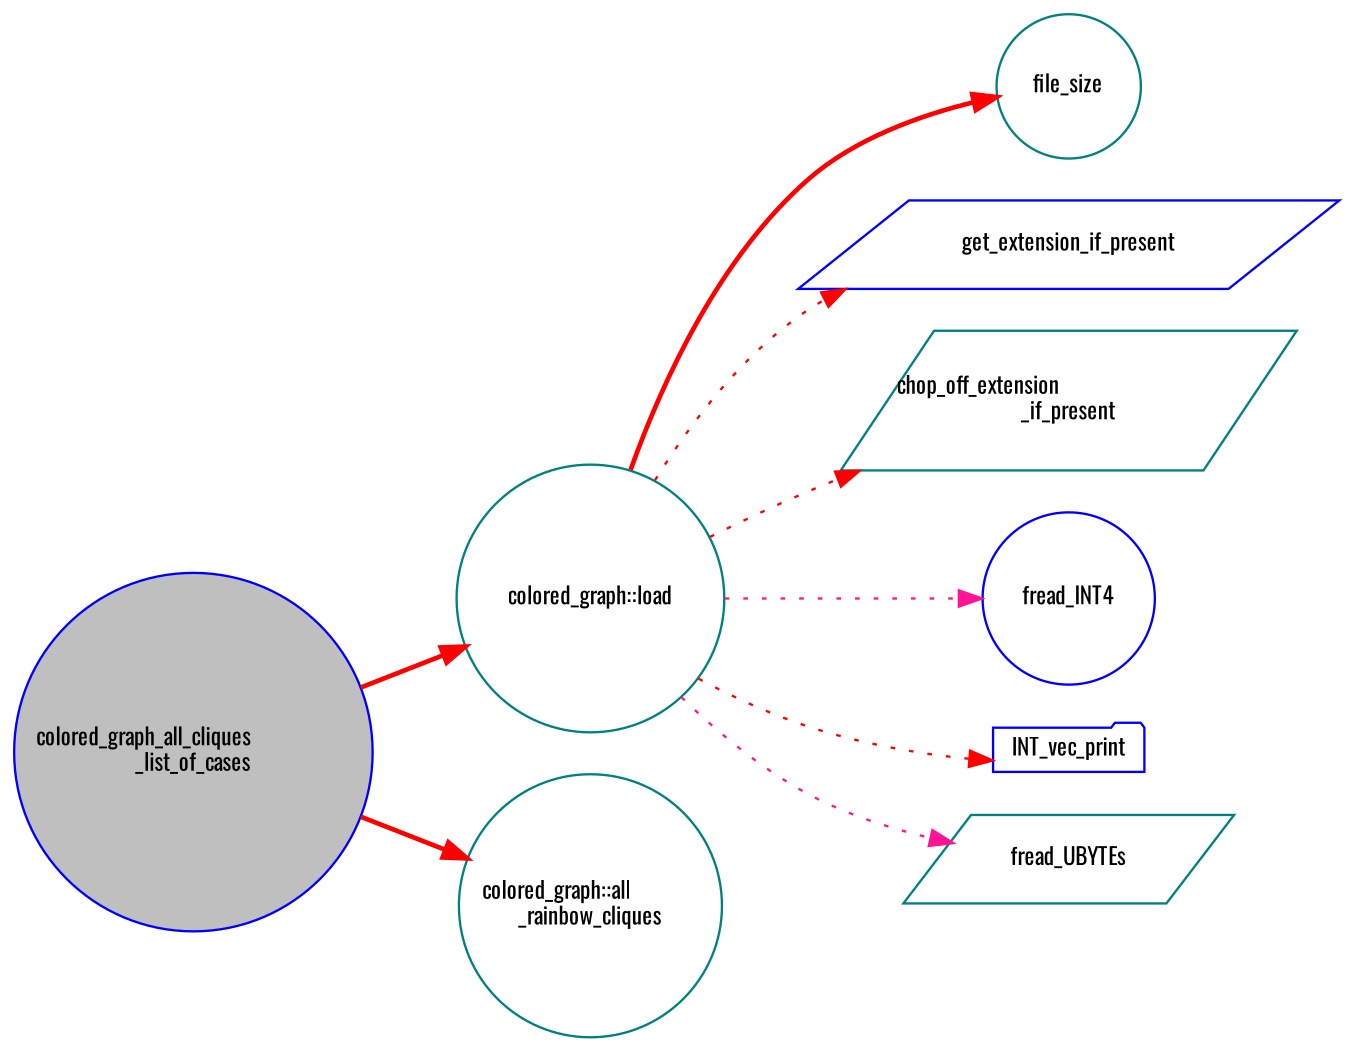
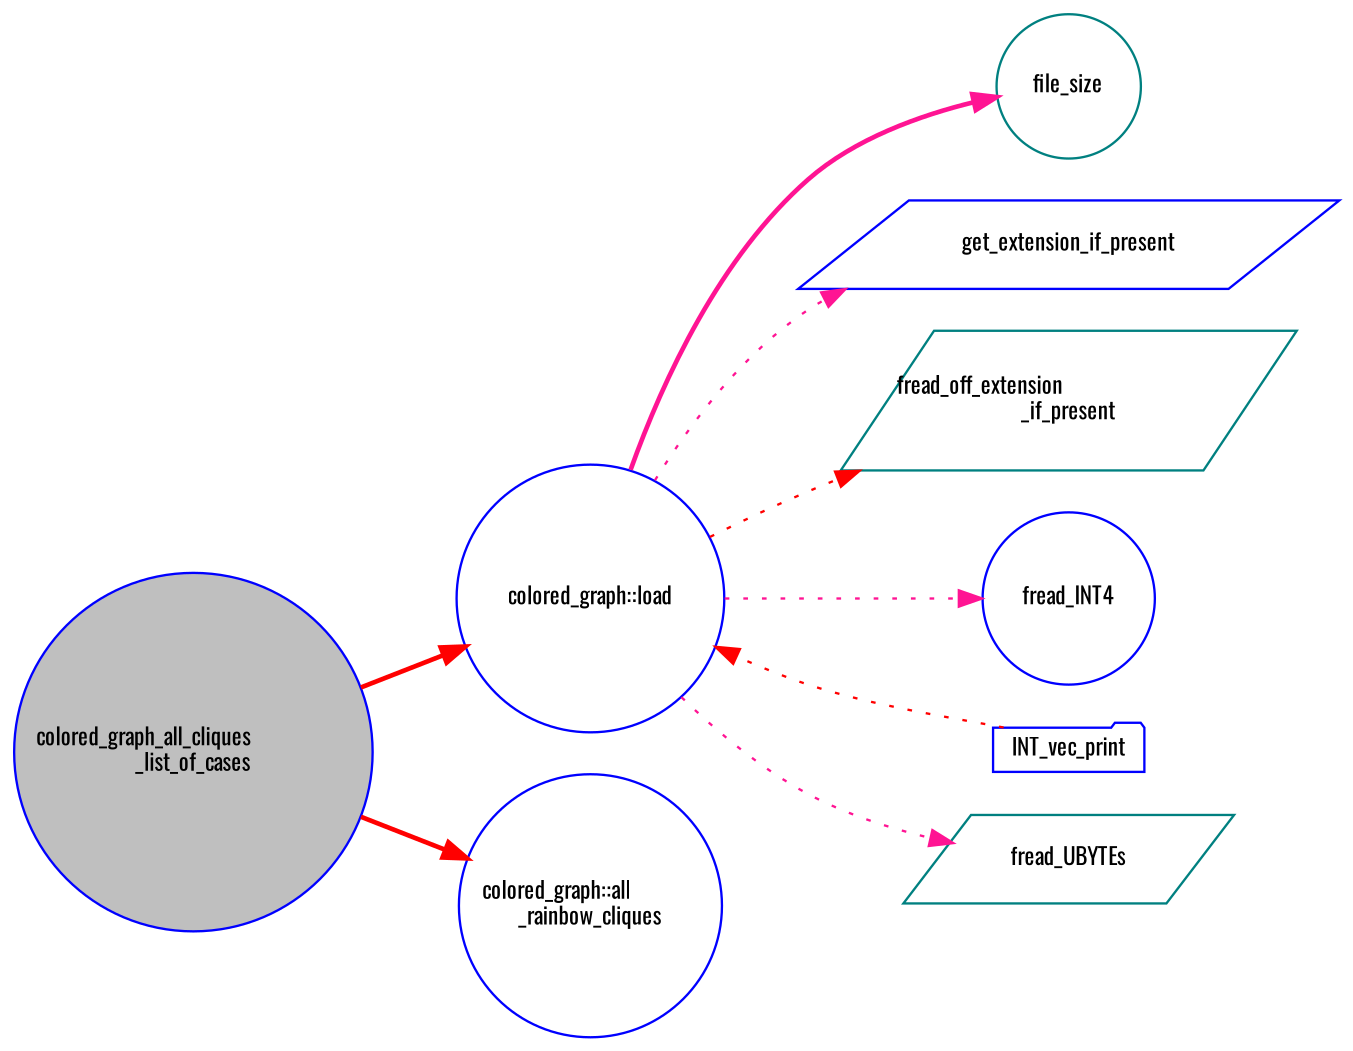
(754, 238) -> (754, 238)
(729, 380) -> (729, 380)
(1069, 401) -> (1069, 401)
(590, 598) -> (590, 598)
(829, 733) -> (868, 701)
(590, 906) -> (590, 906)
